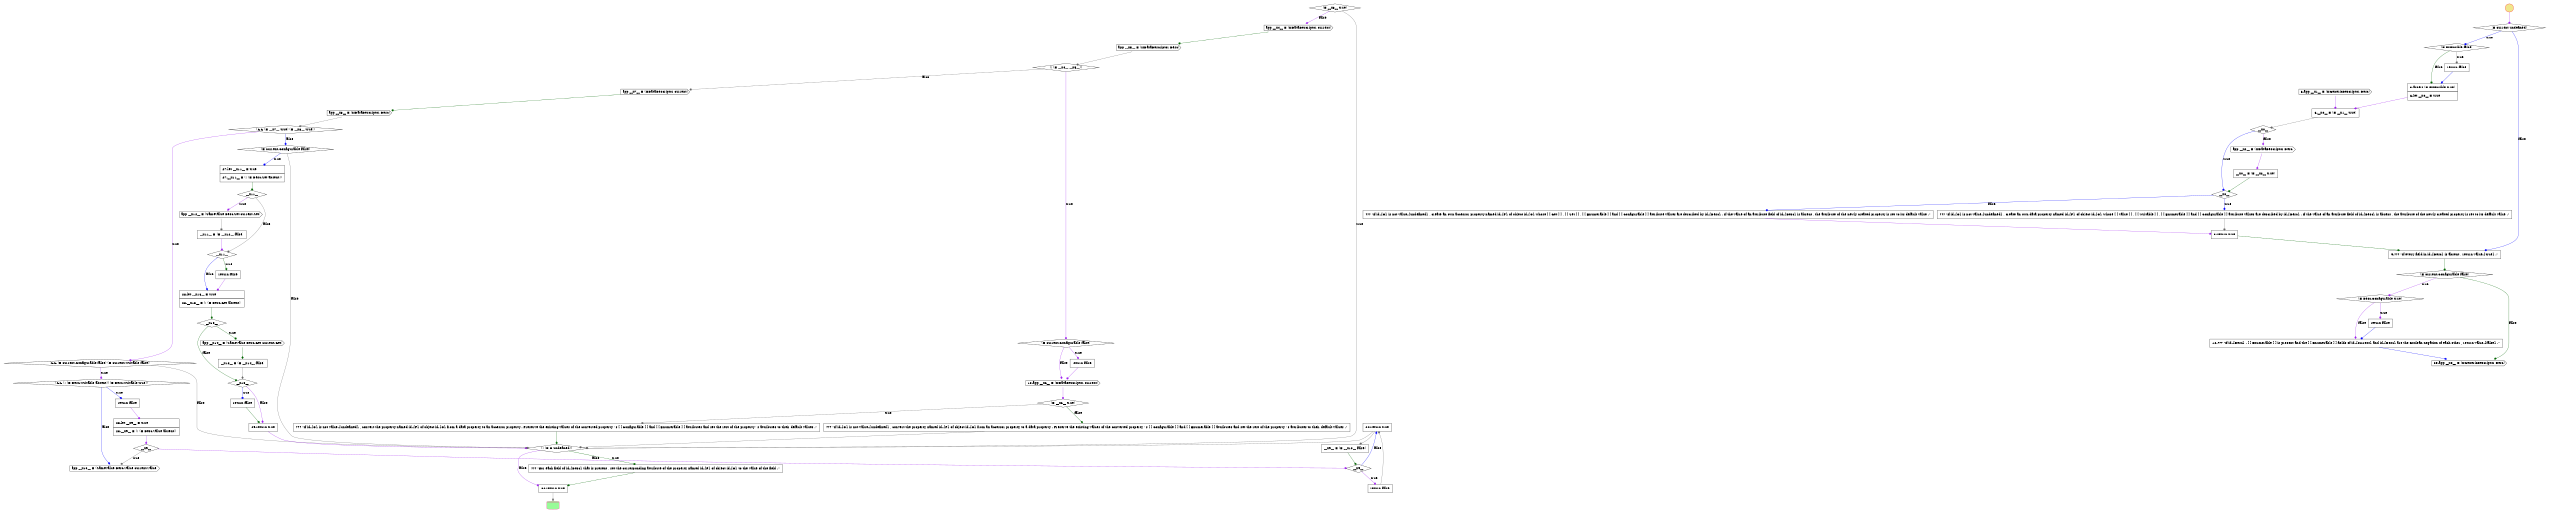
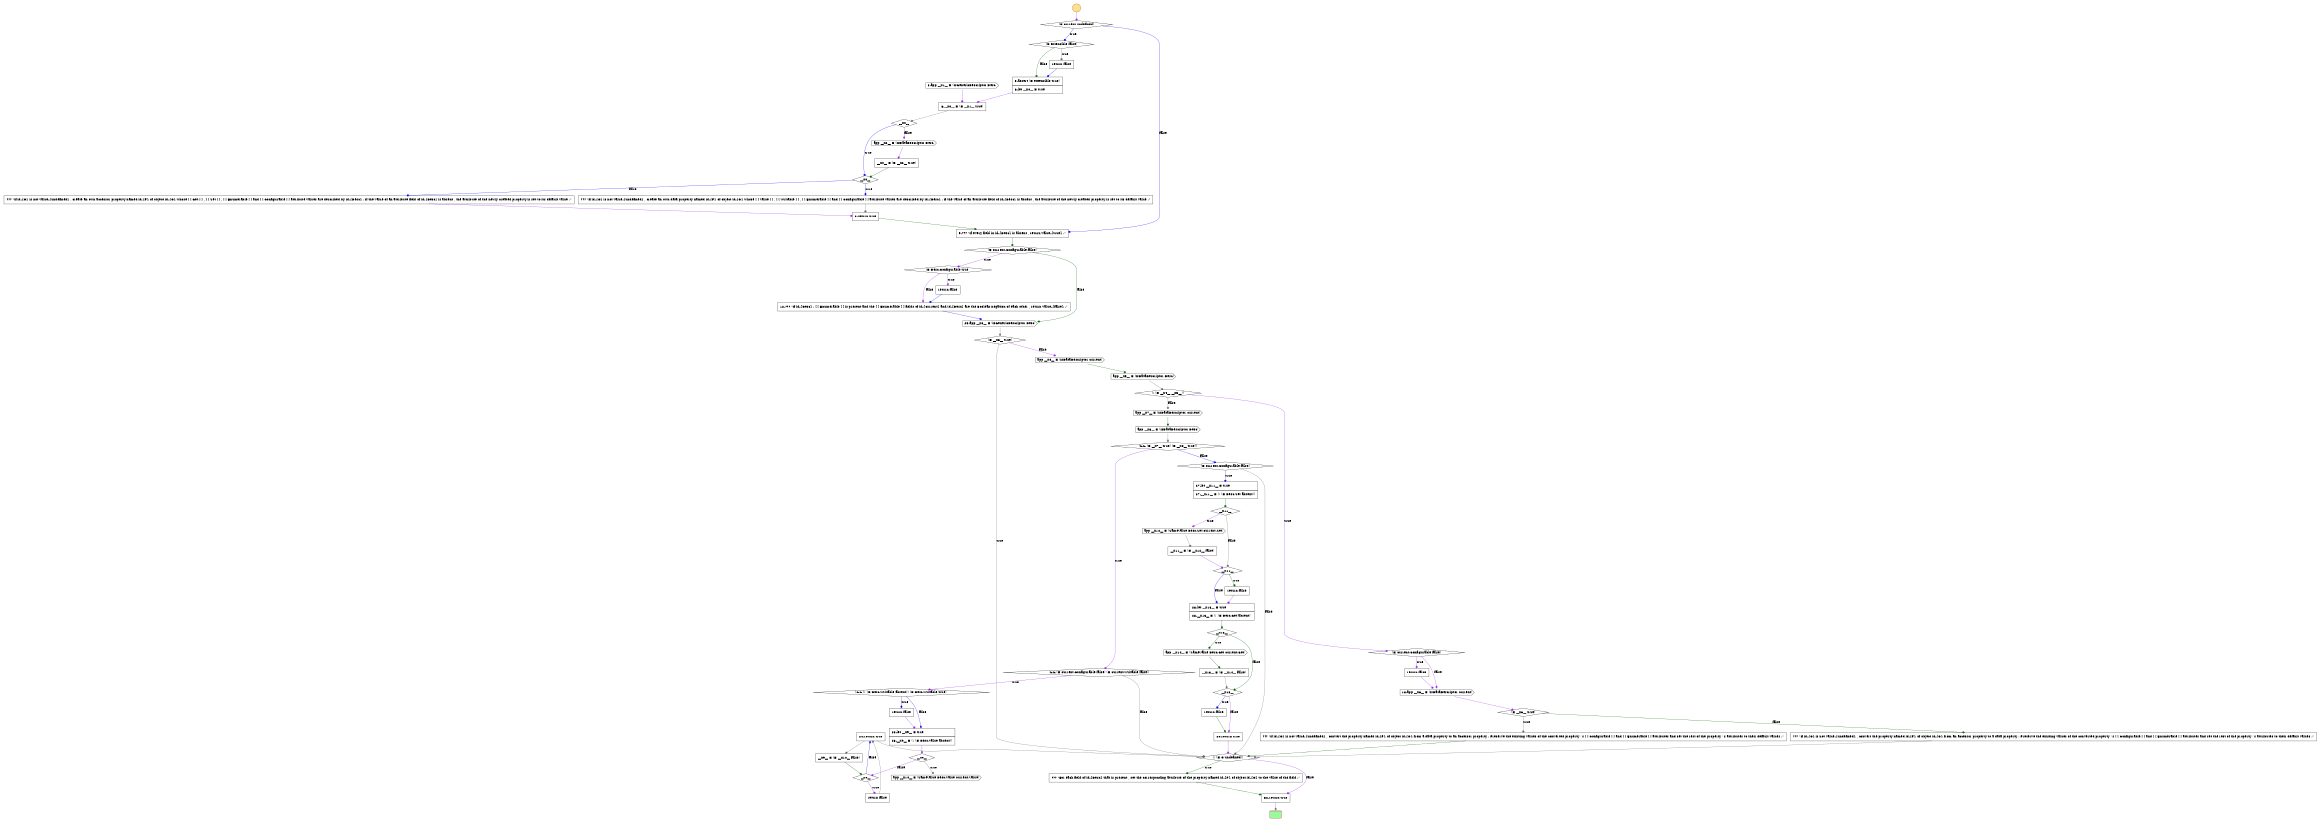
none -> (1000, 330)
(102, 426) -> (916, 709)
